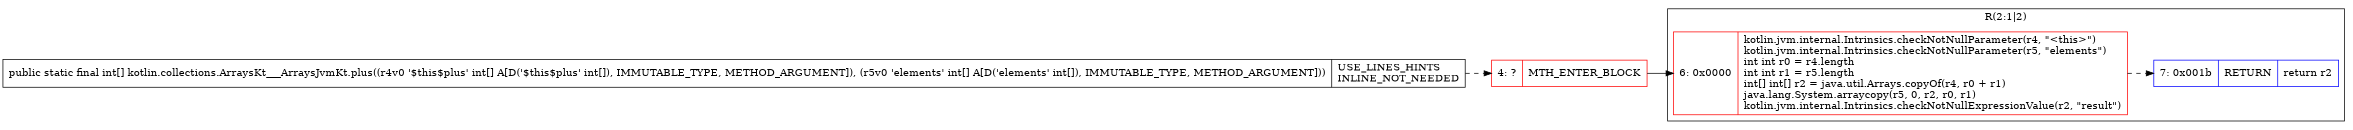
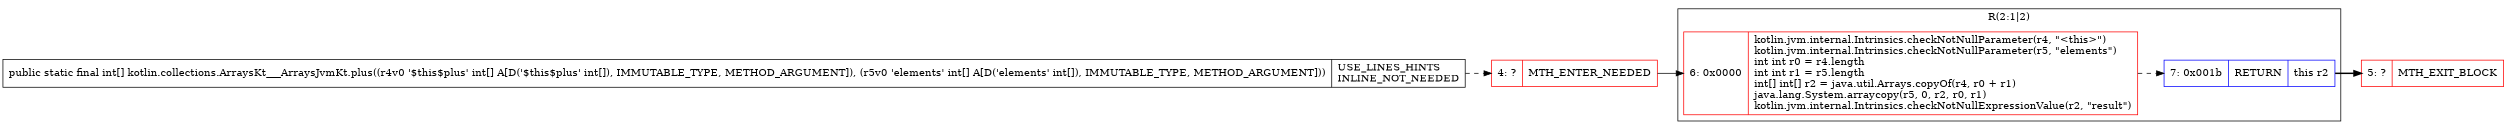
(1585, 73) -> (1590, 73)
(2308, 73) -> (2311, 73)
none -> (2432, 73)
